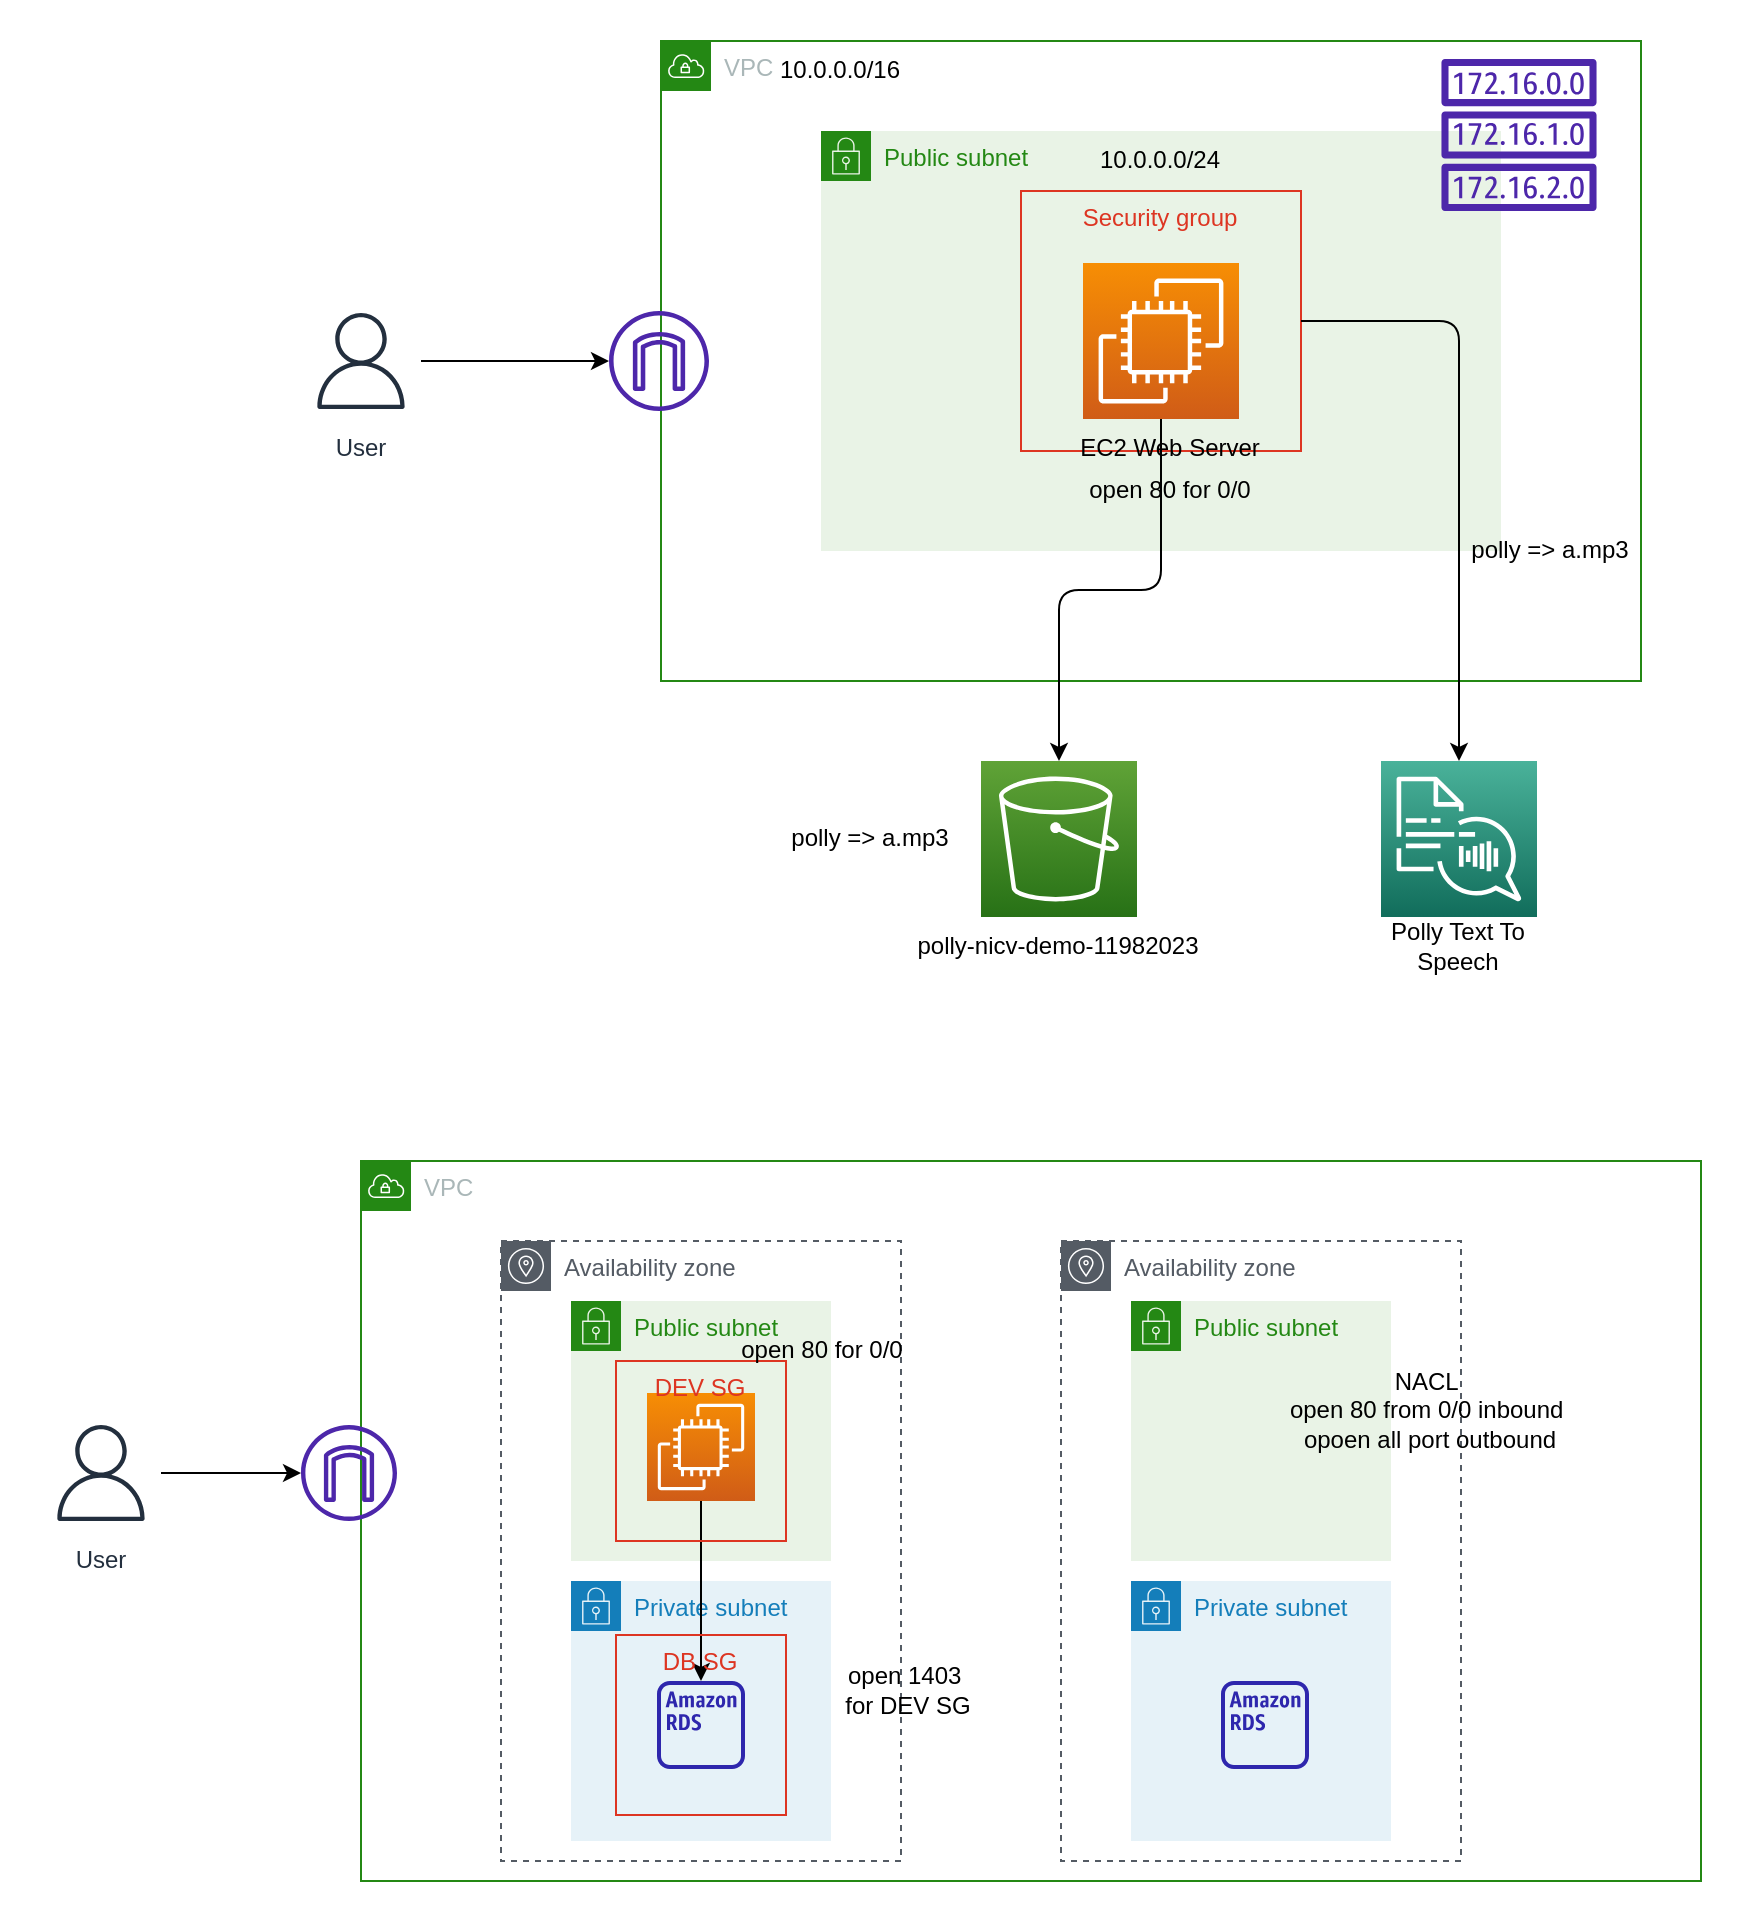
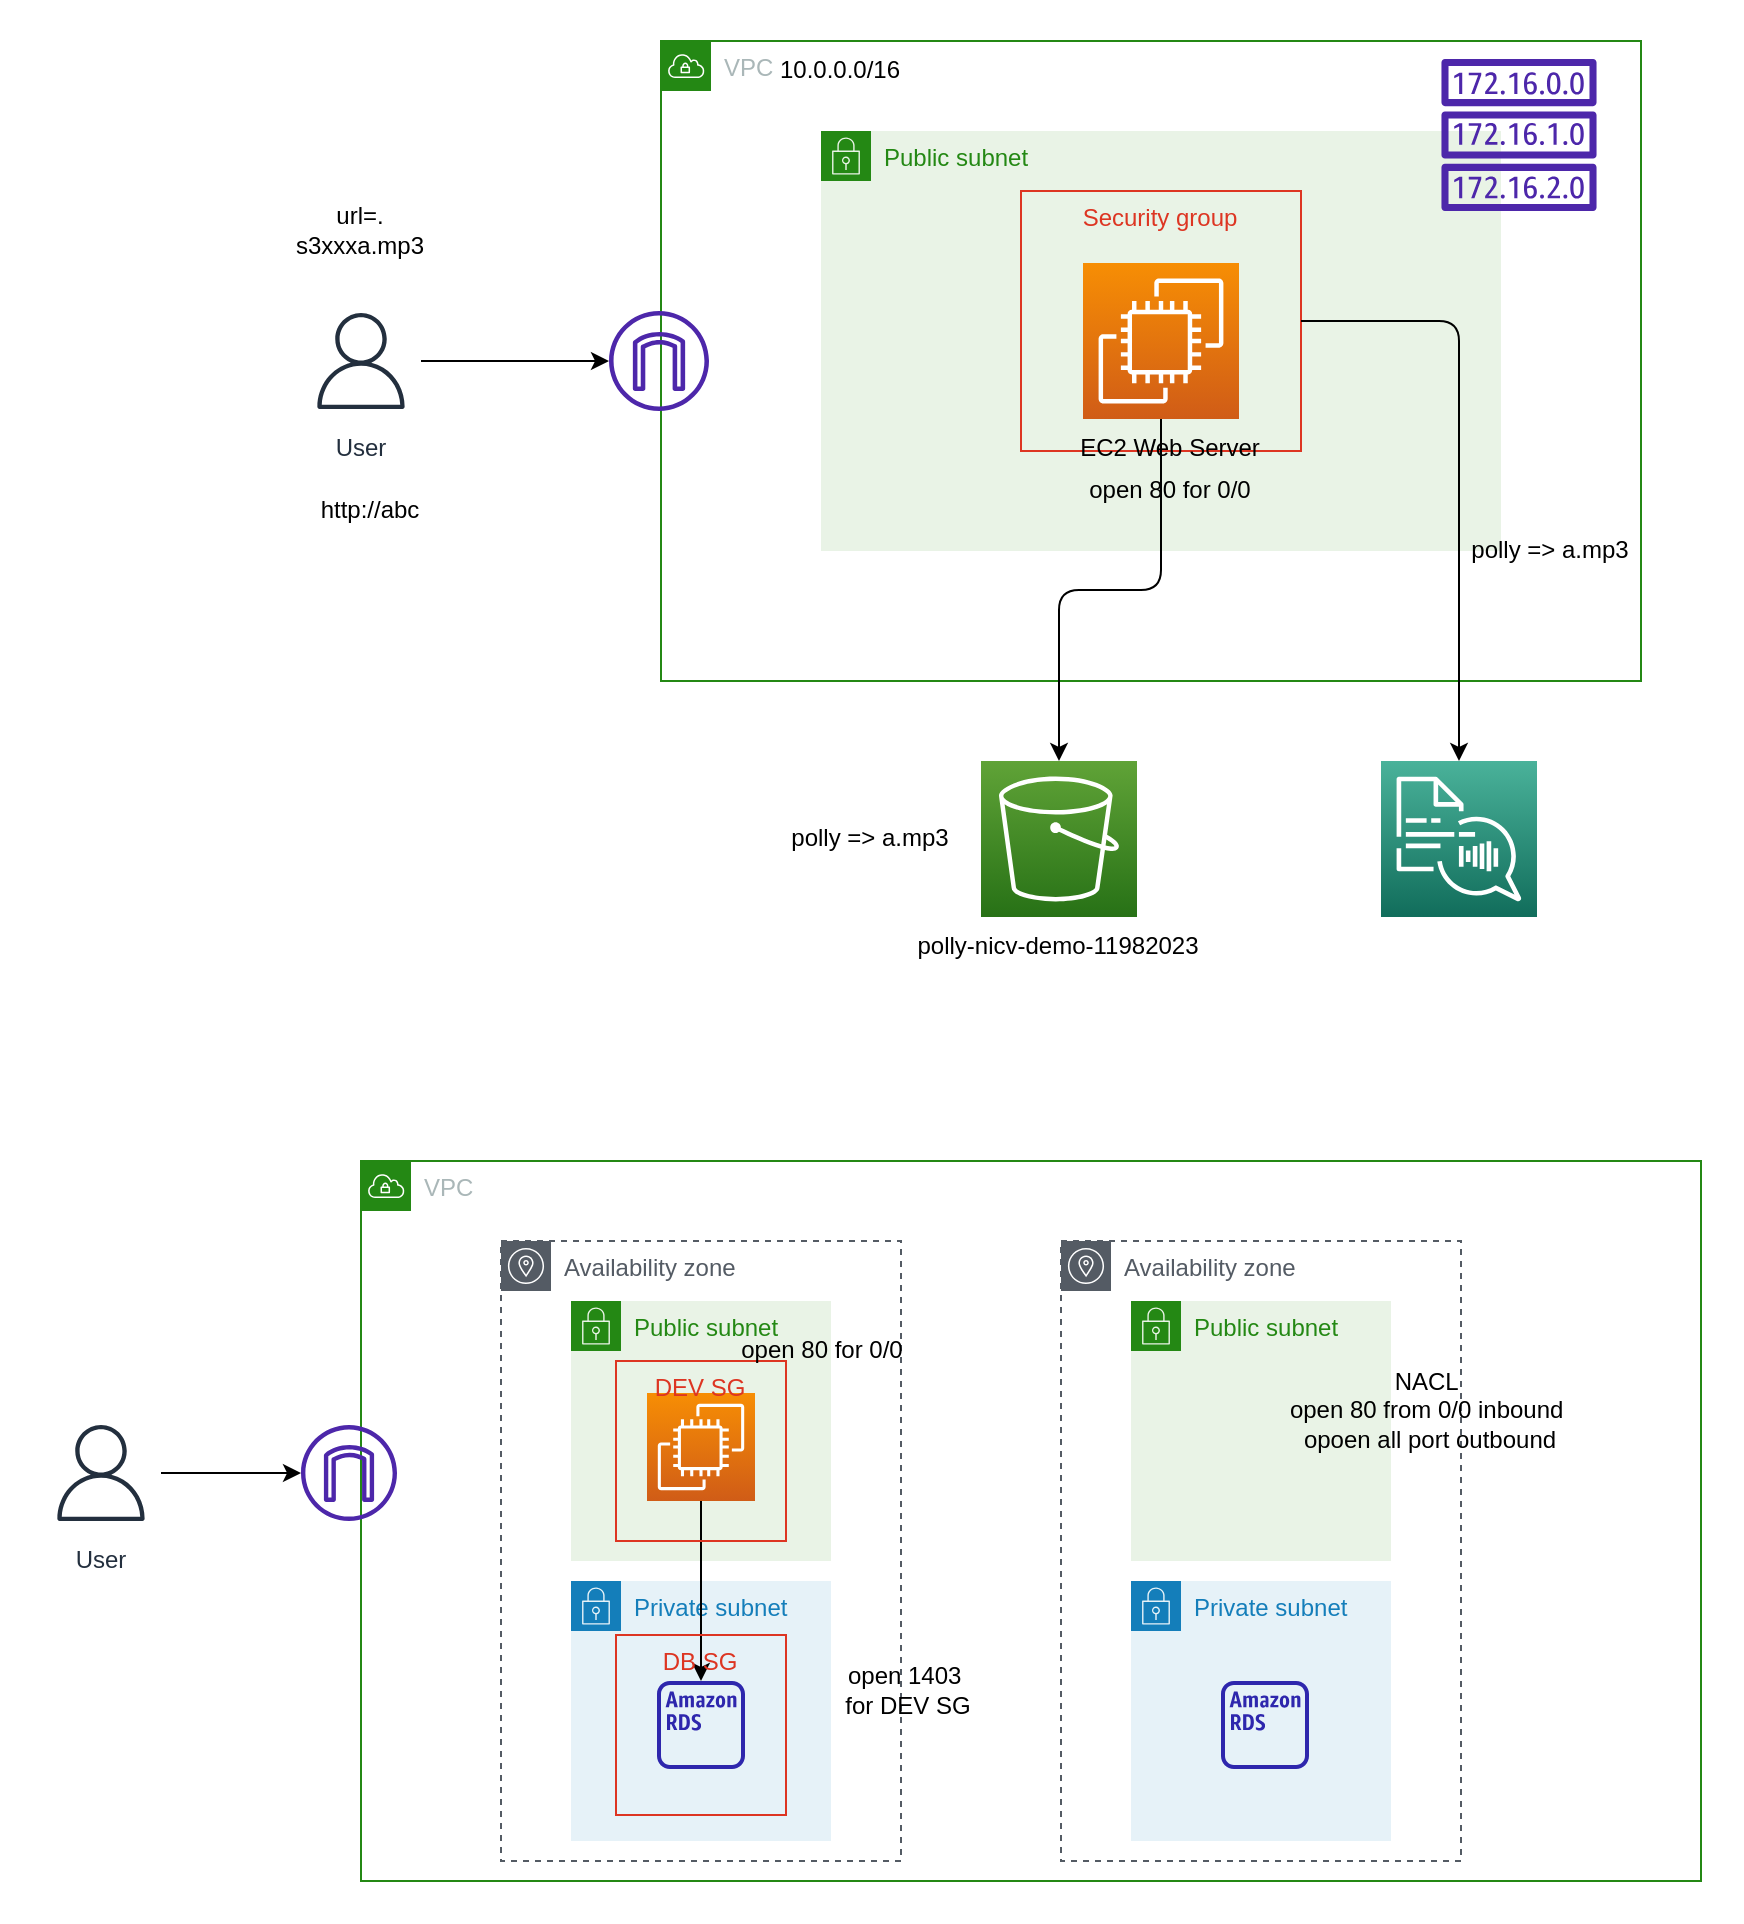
(1161, 161) -> none
none -> (361, 231)
none -> (371, 511)
(1459, 947) -> none
